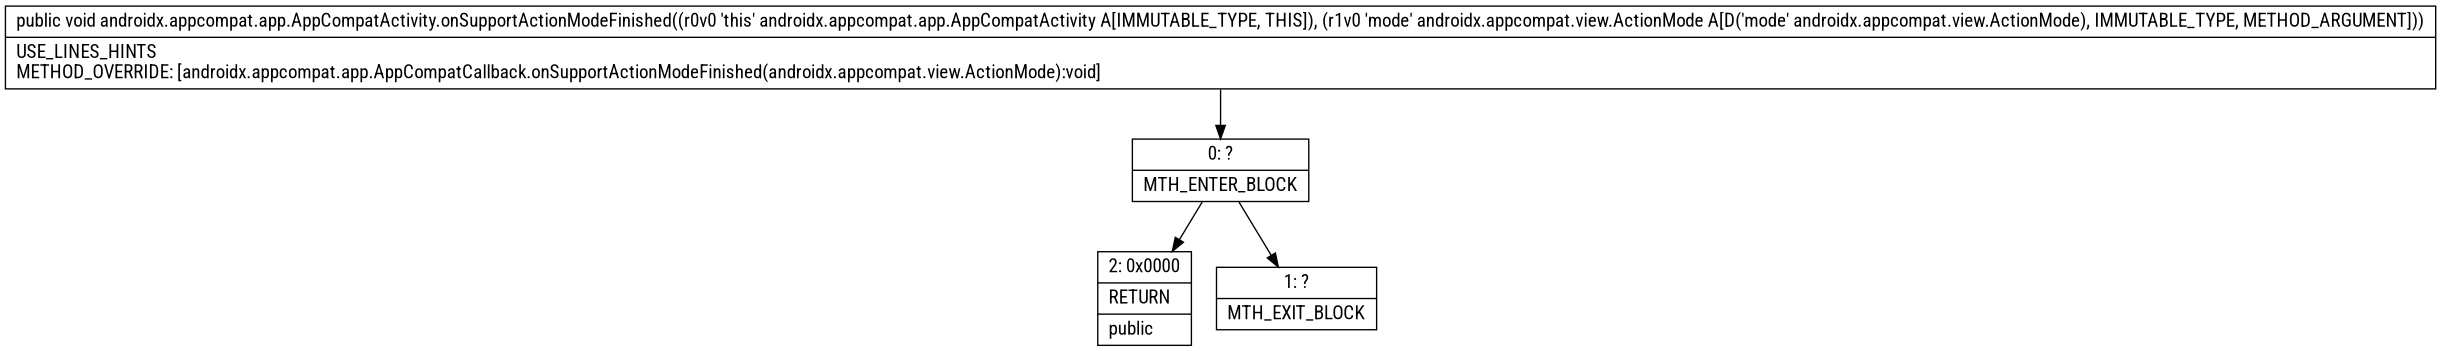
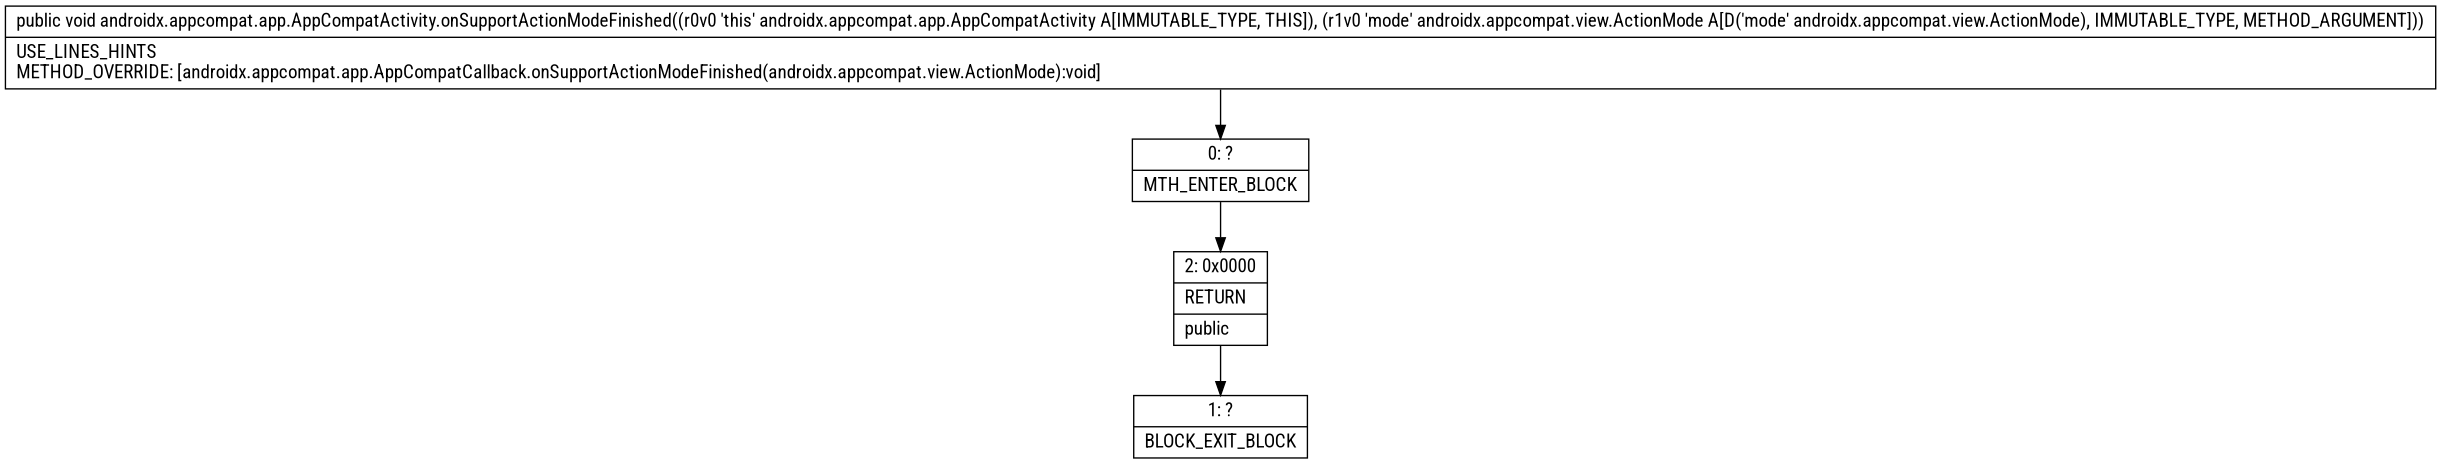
(1255, 229) -> (1221, 364)
(1297, 313) -> (1221, 442)
